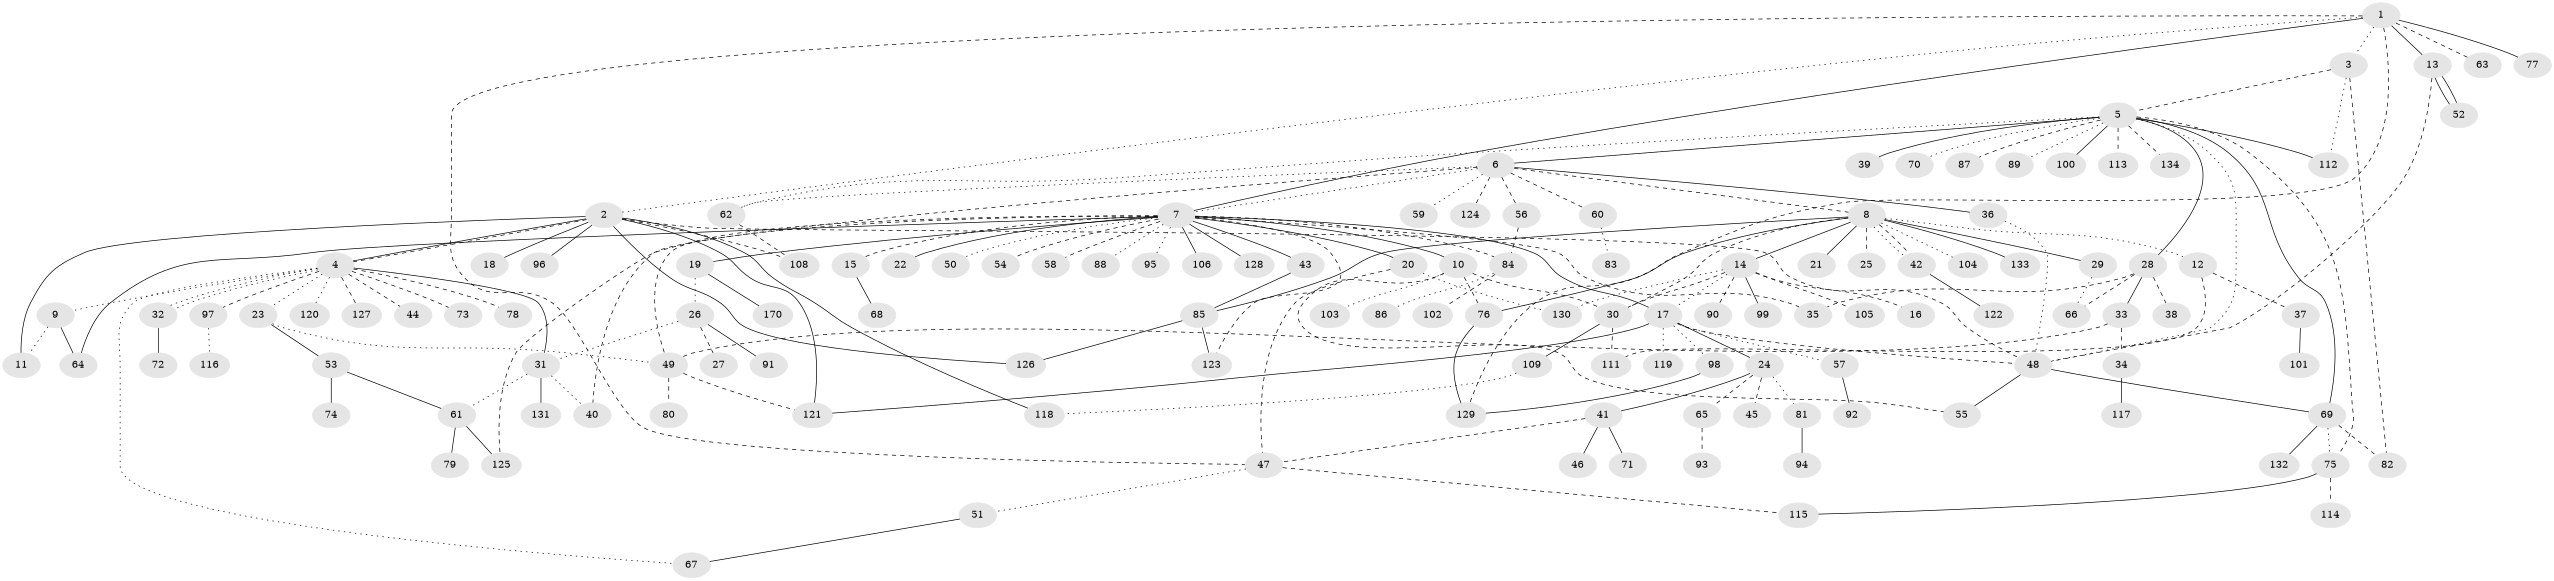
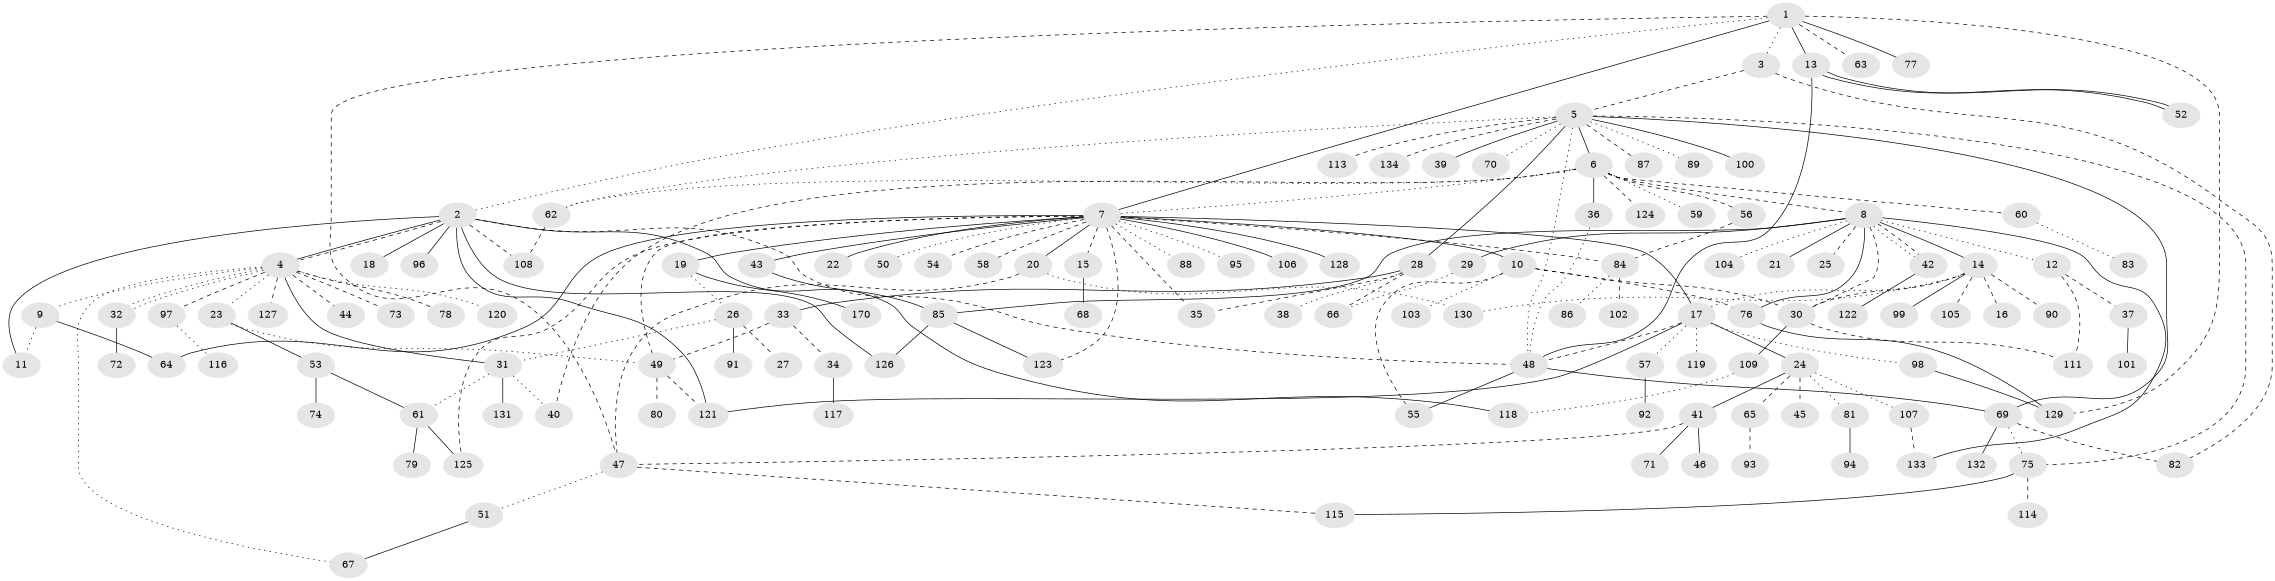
(2328, 165) -> none
(2294, 285) -> (1715, 245)
(2160, 290) -> (1339, 292)
none -> (1909, 415)
